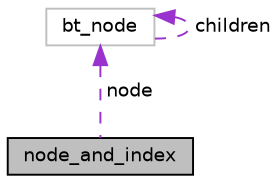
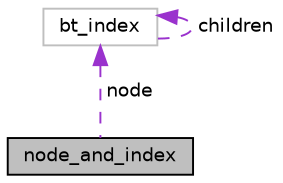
(100, 27) -> (100, 27)
